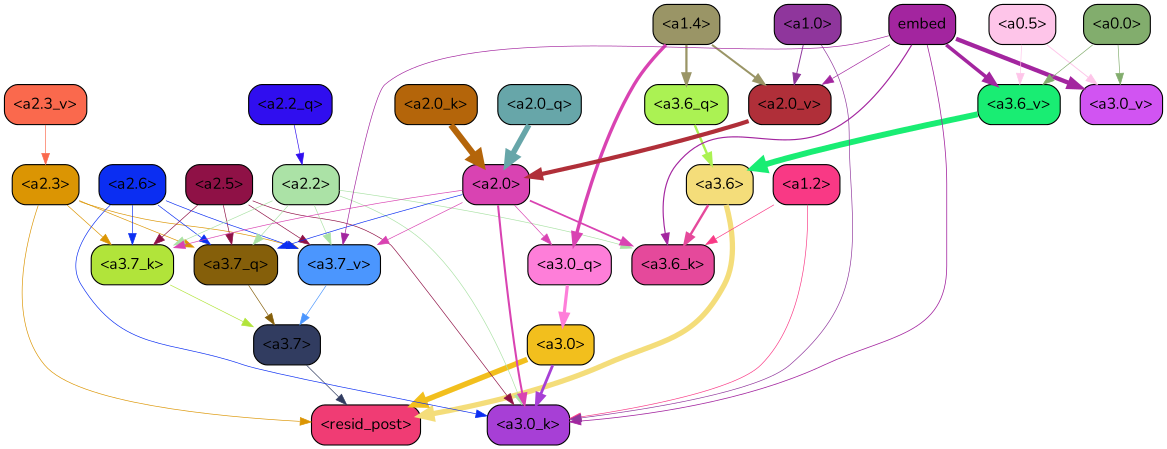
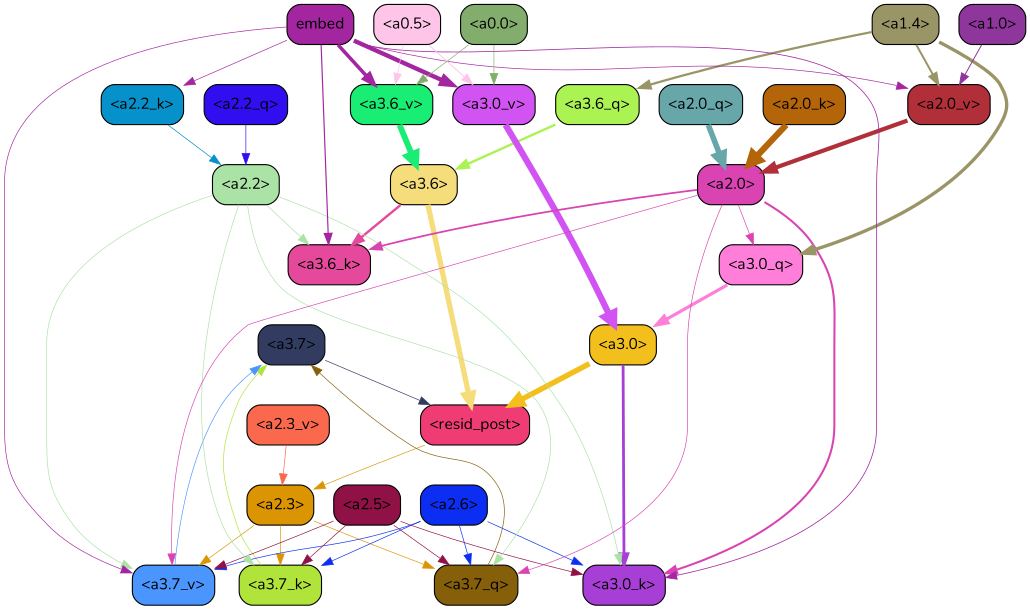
none -> (142, 105)
(610, 133) -> (965, 168)
(807, 185) -> none
(330, 212) -> none
none -> (560, 218)
(375, 219) -> (687, 427)
(832, 317) -> none
(87, 389) -> (374, 465)
